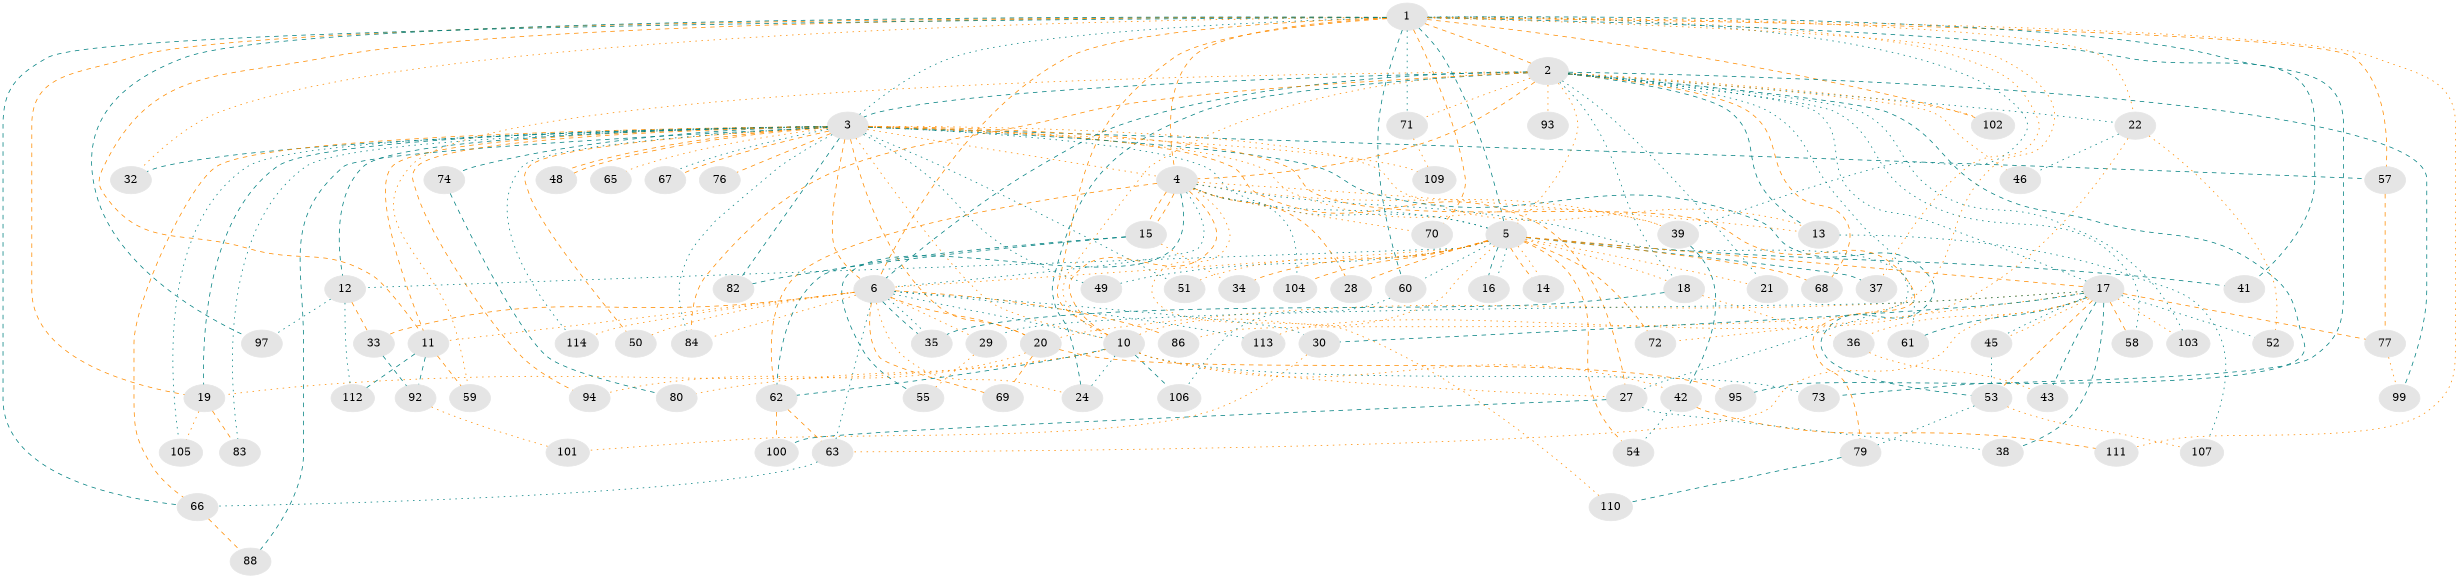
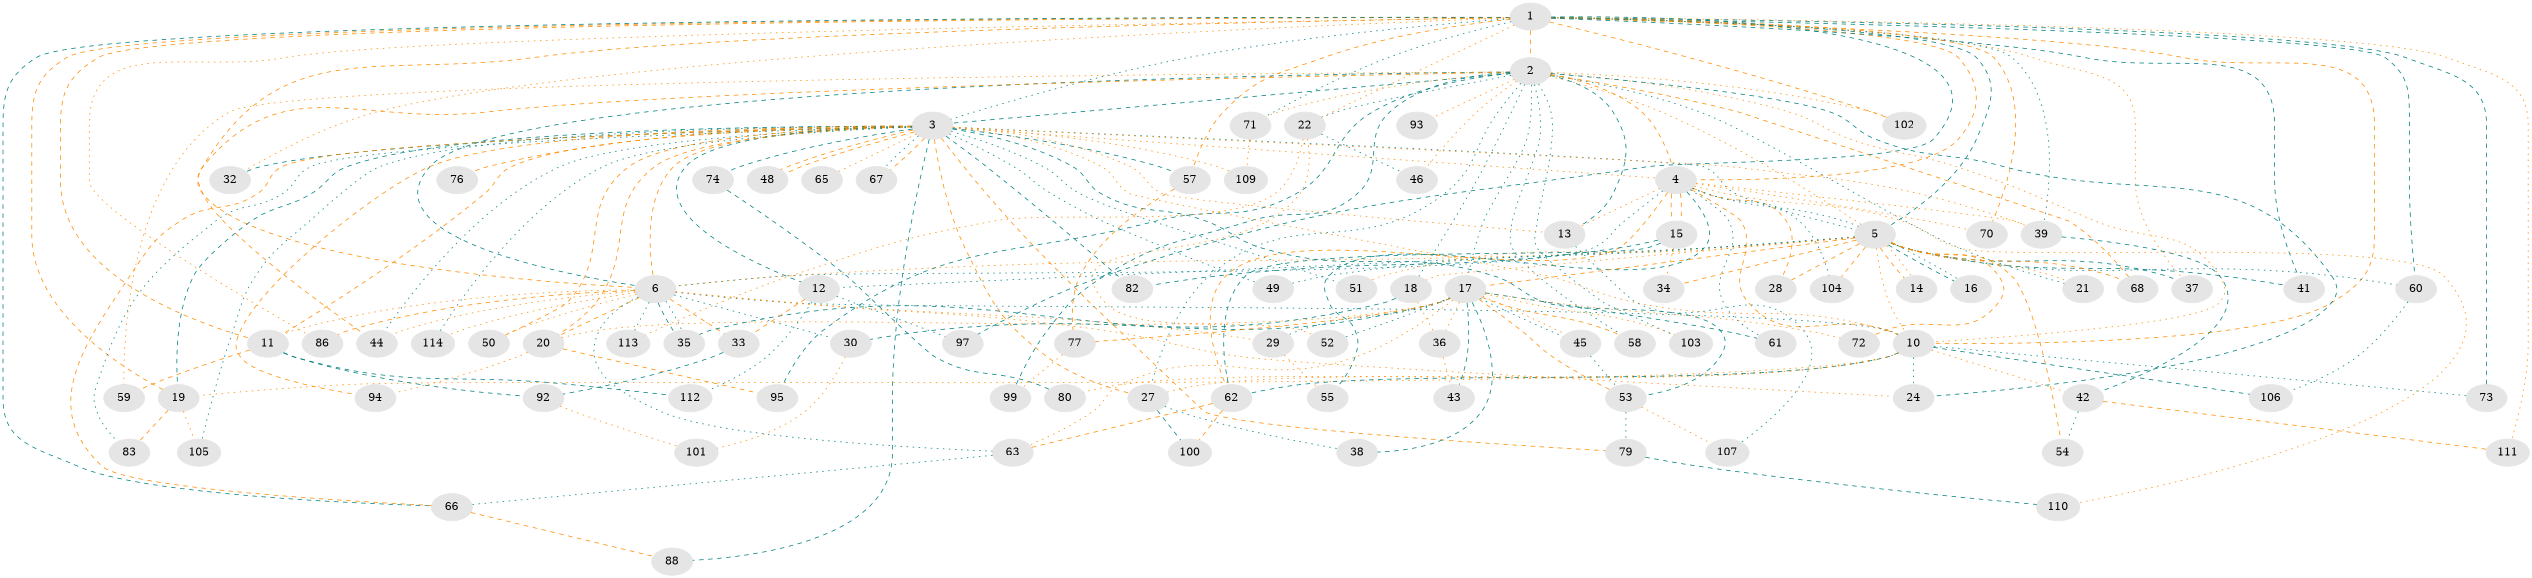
(692, 344) -> (377, 344)
(1003, 398) -> none
